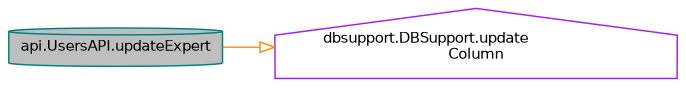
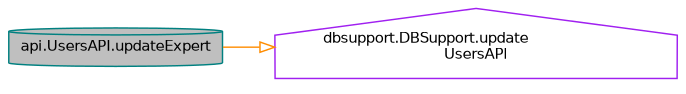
(476, 47) -> (476, 47)
